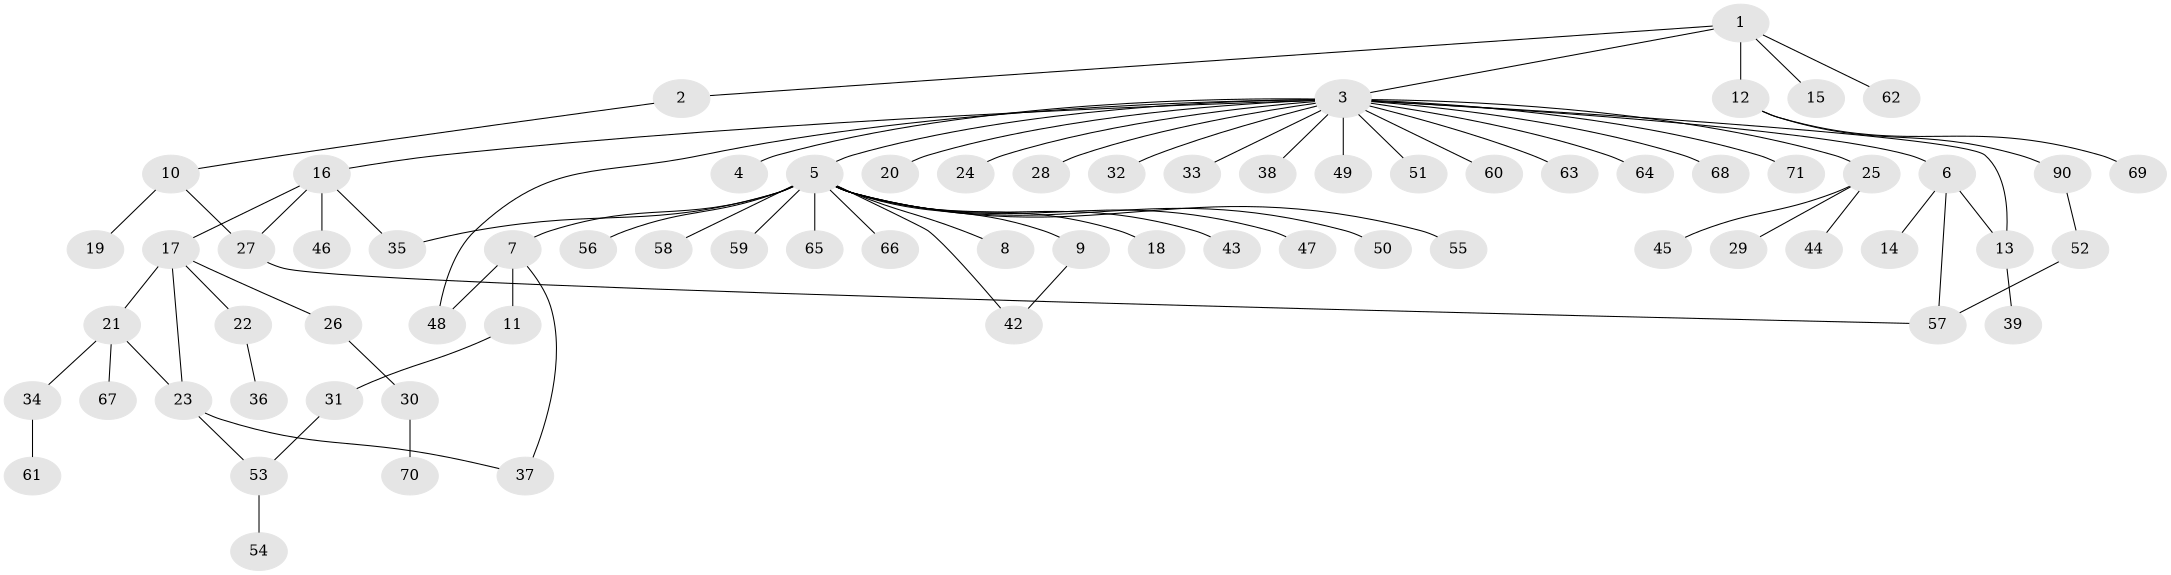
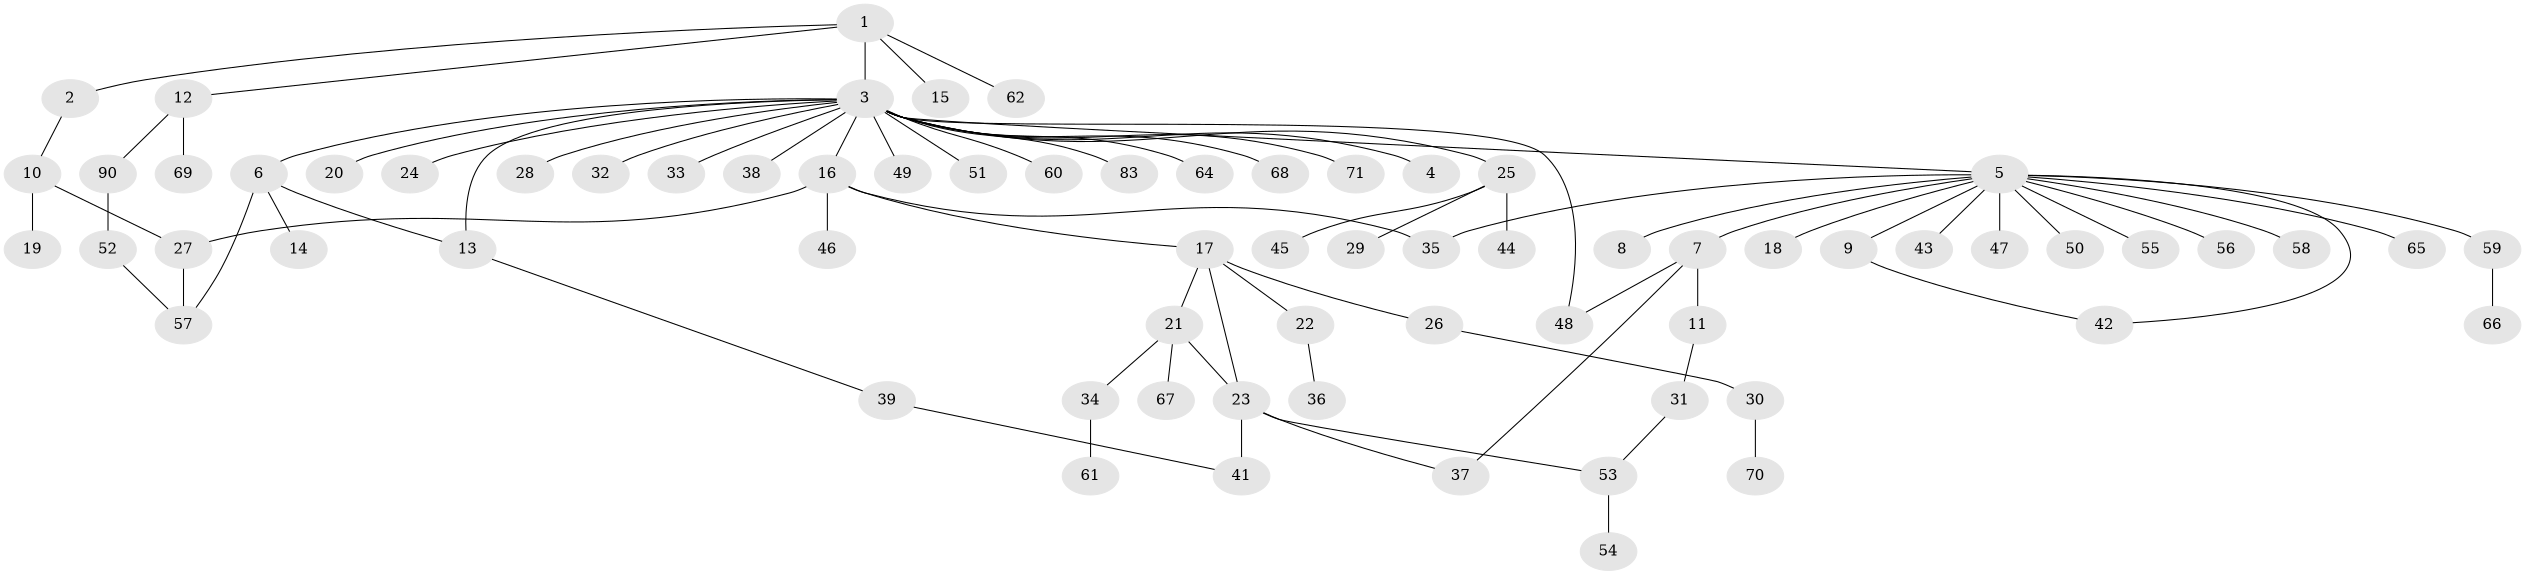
(1570, 174) -> (1129, 174)
(852, 212) -> (2493, 287)
none -> (1242, 476)
